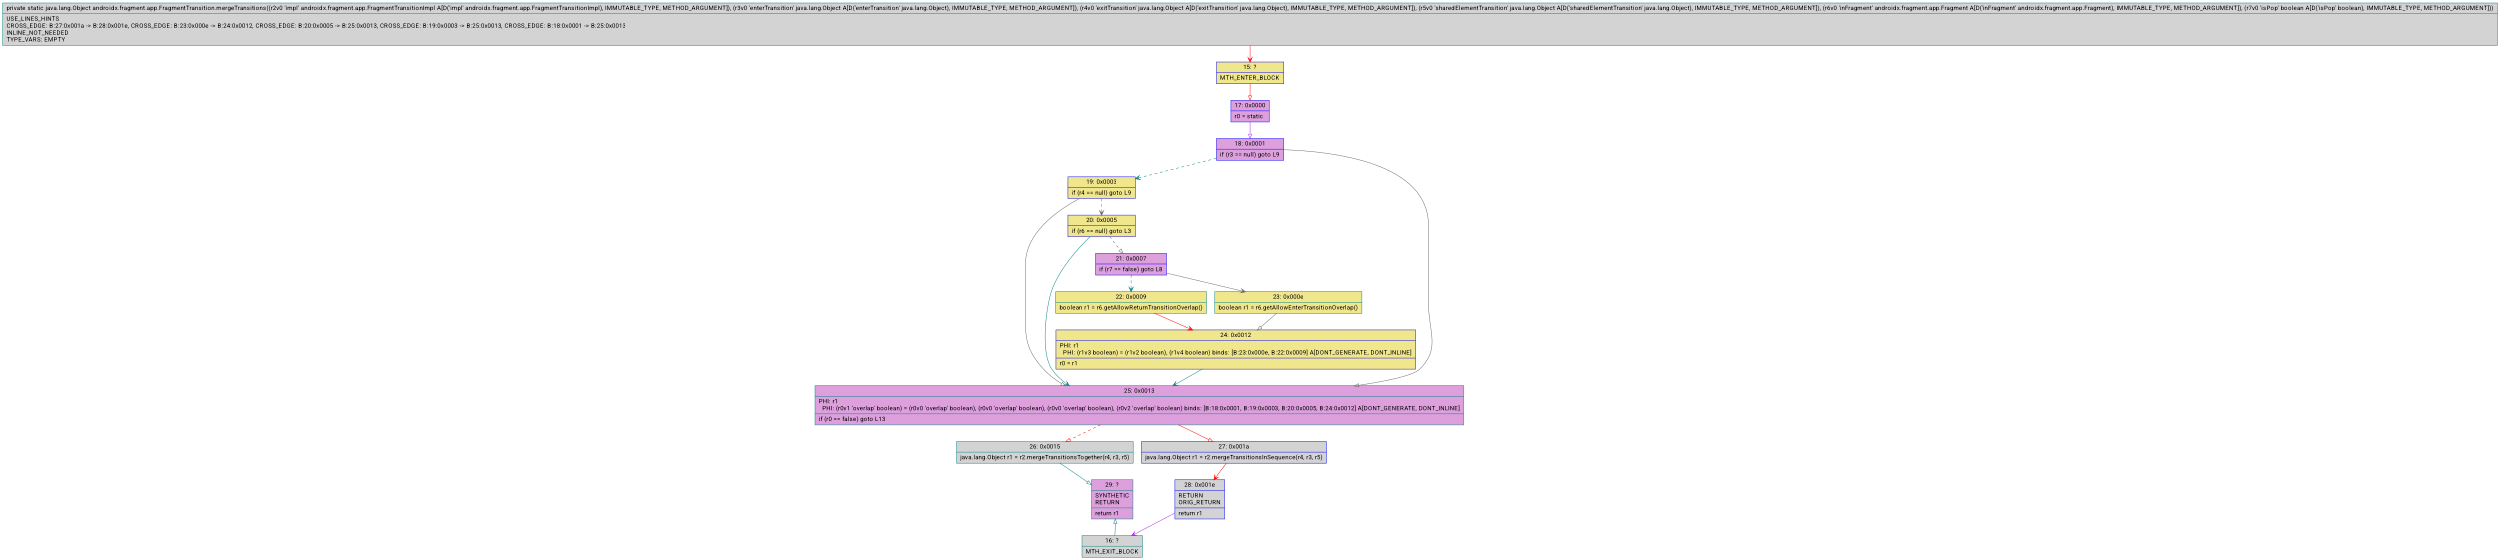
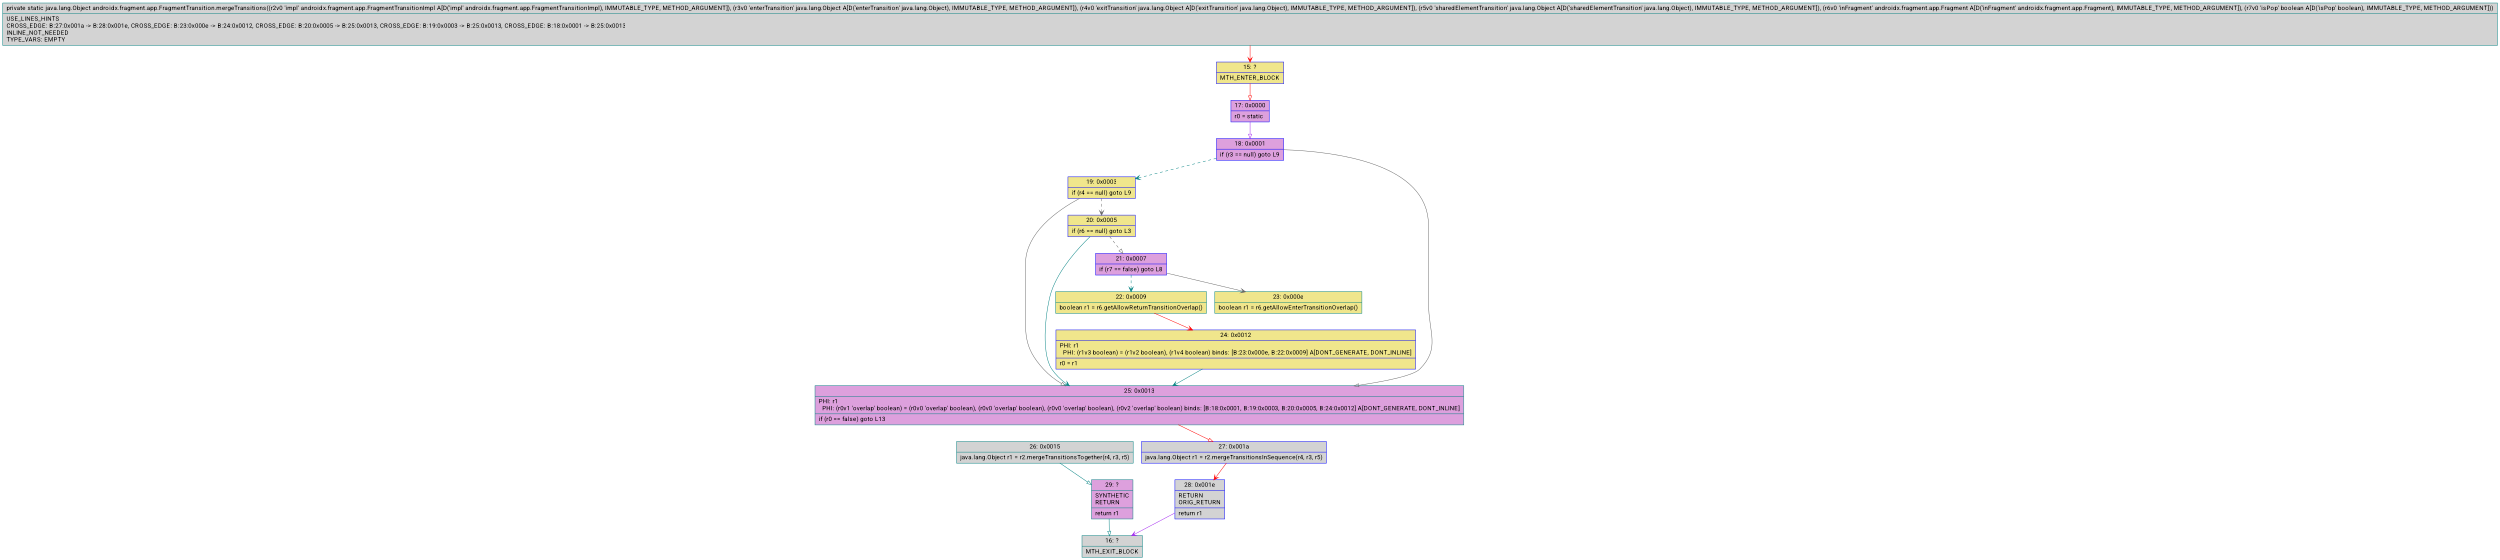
(1269, 320) -> none
(1085, 432) -> none
(1115, 530) -> (1109, 525)
